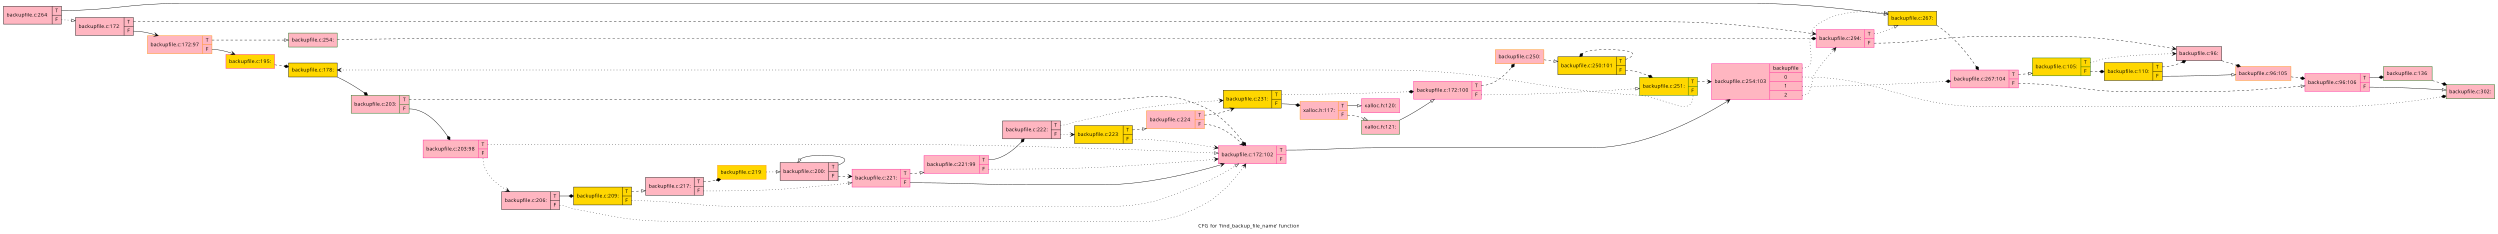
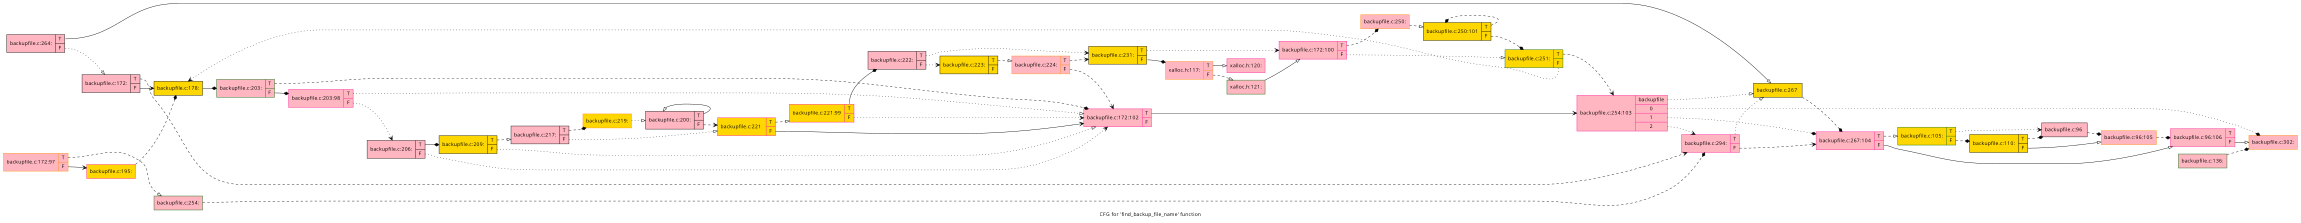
(144, 32) -> (145, 88)
(2023, 37) -> (1776, 147)
(2374, 78) -> none
(2160, 92) -> (2026, 164)
(2470, 92) -> (2273, 142)
(1345, 94) -> (1211, 50)
(1174, 142) -> none
(956, 164) -> (822, 113)
(881, 178) -> (746, 127)
